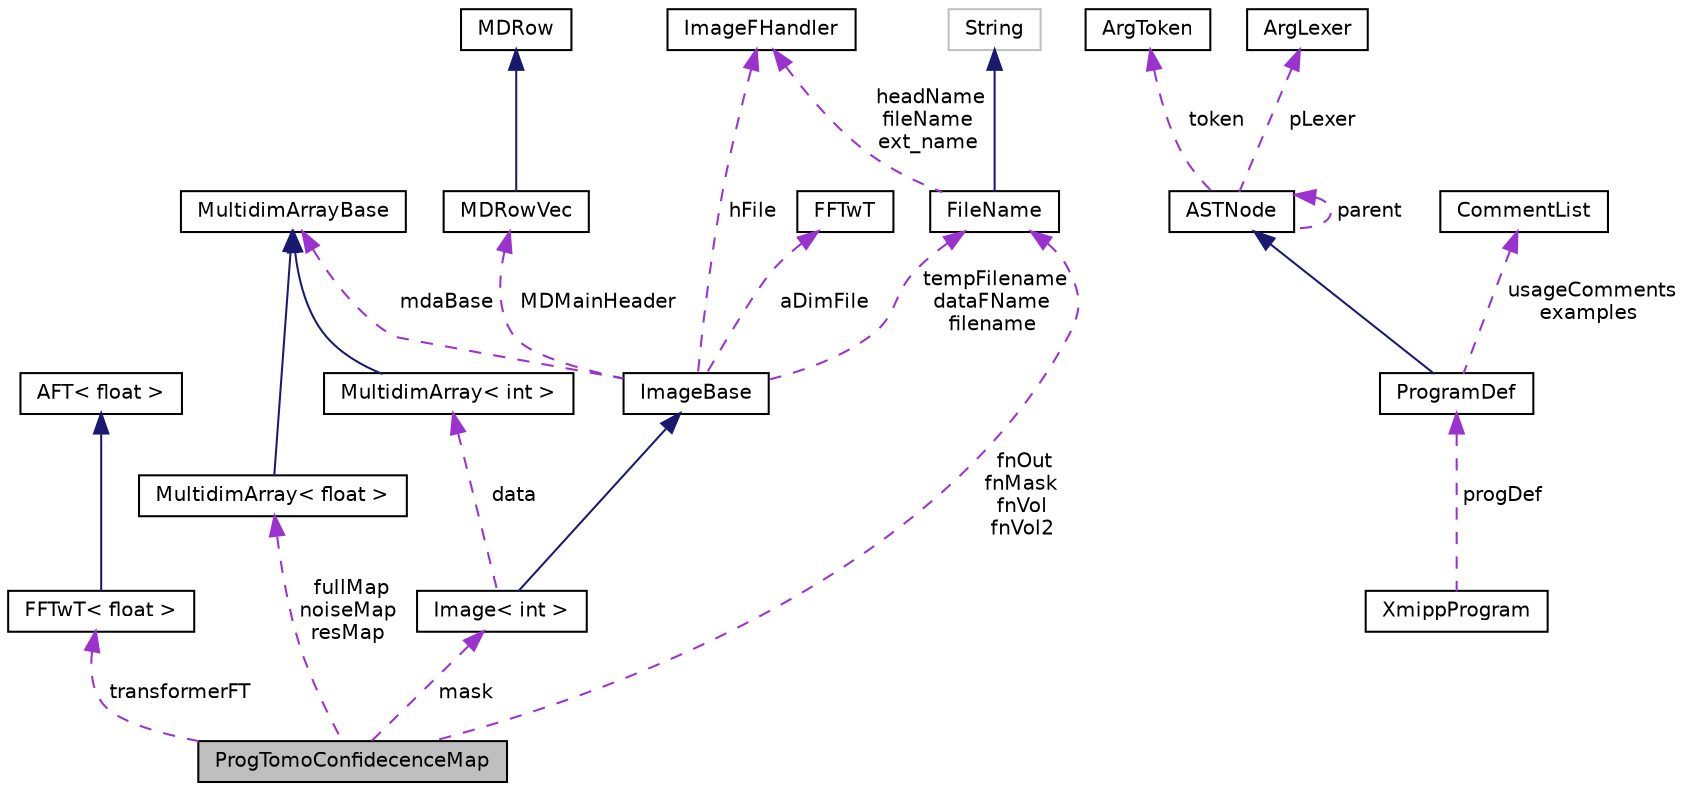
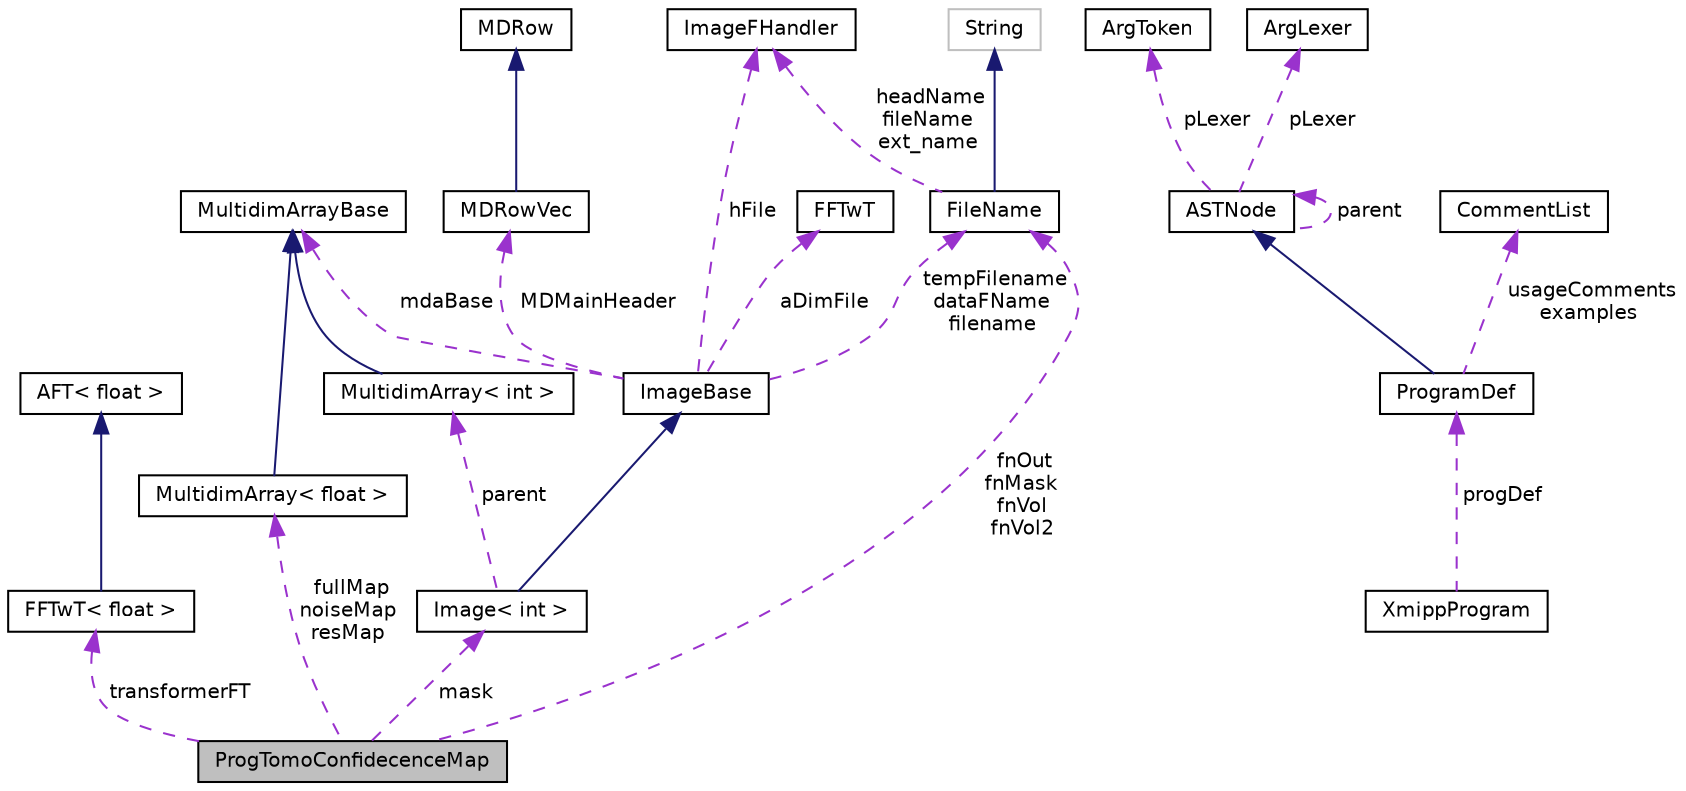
(1214, 121) -> (1214, 121)
(511, 496) -> (511, 496)
